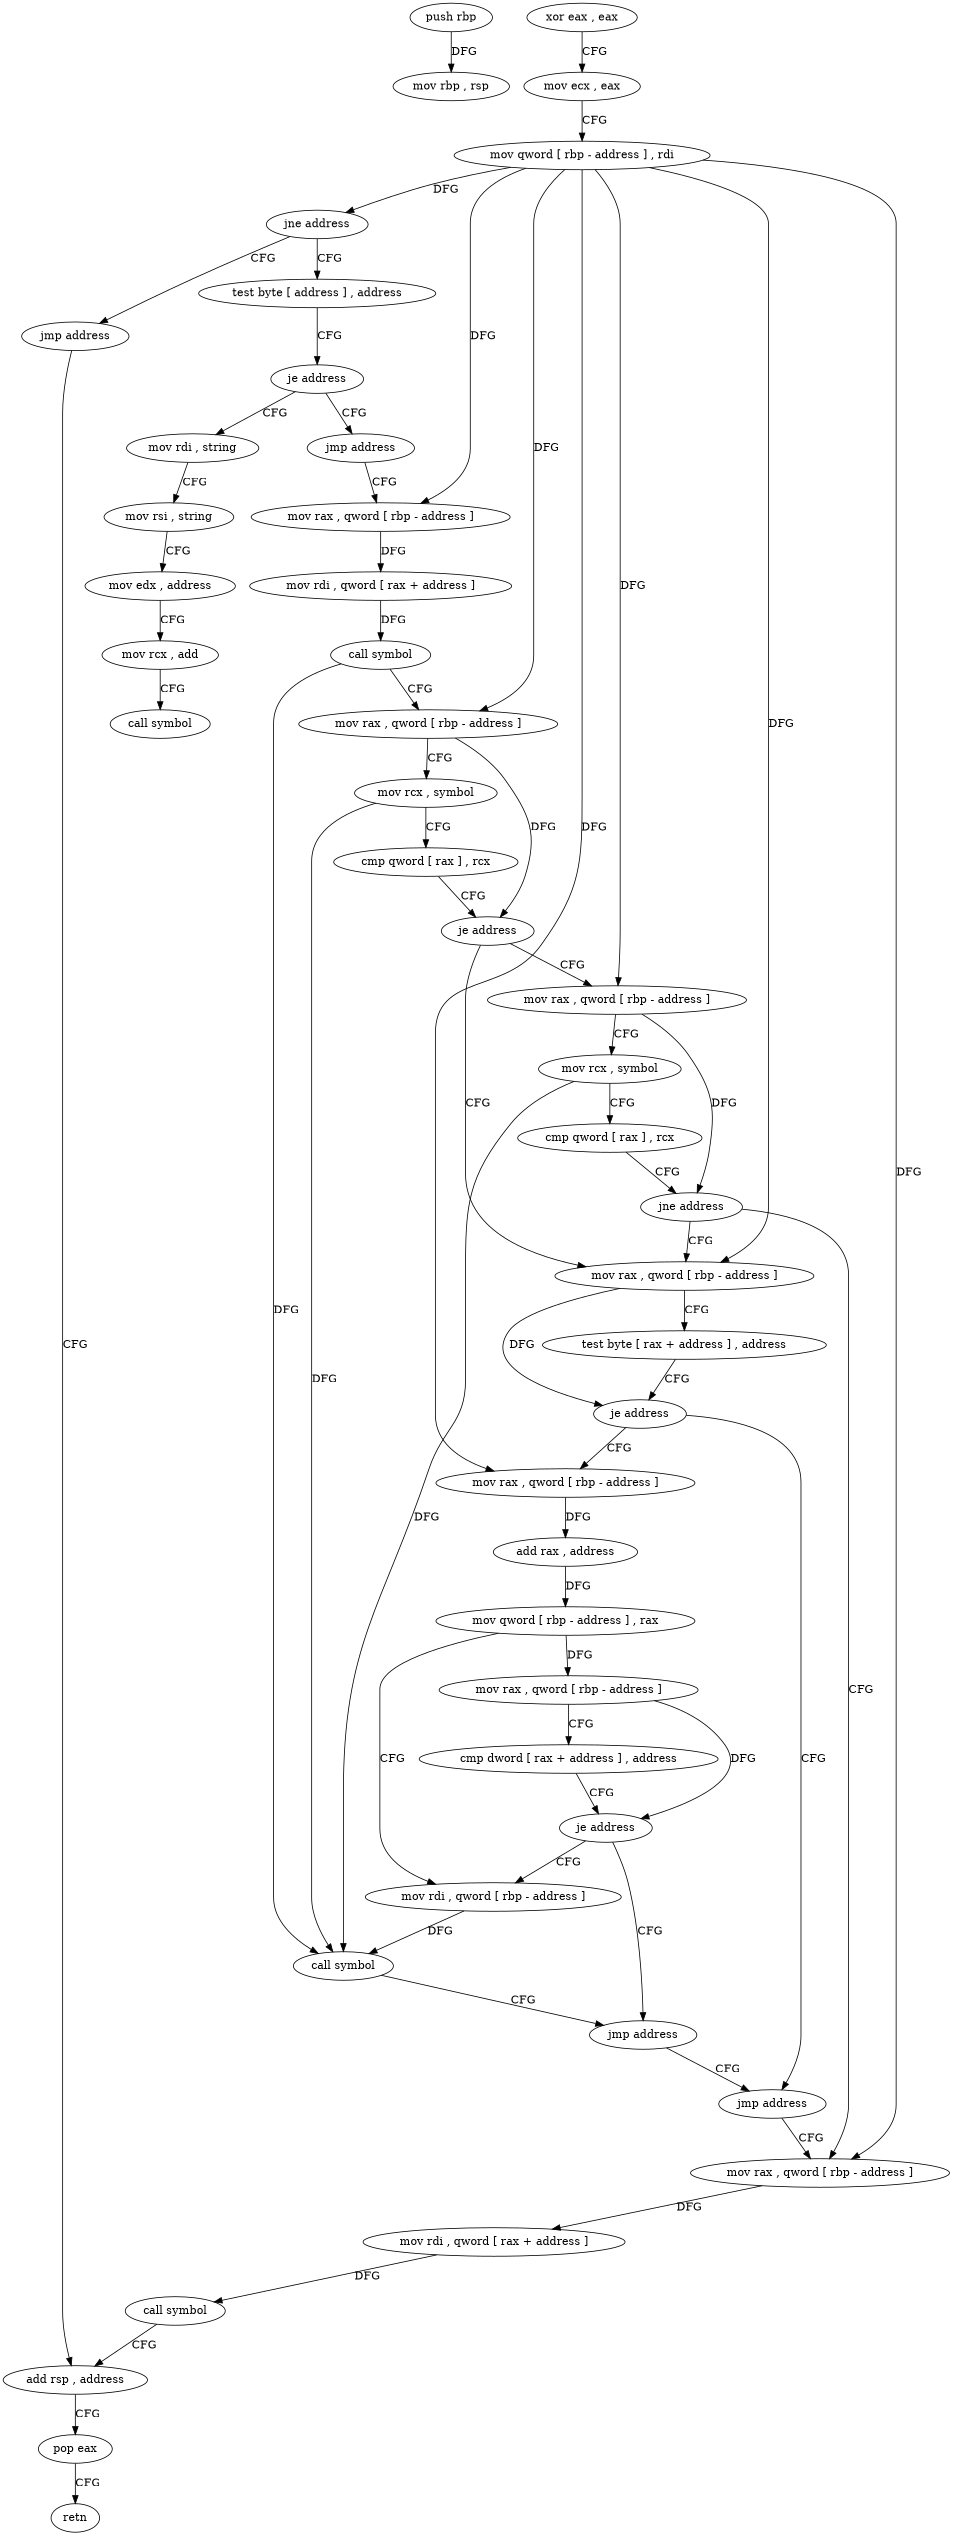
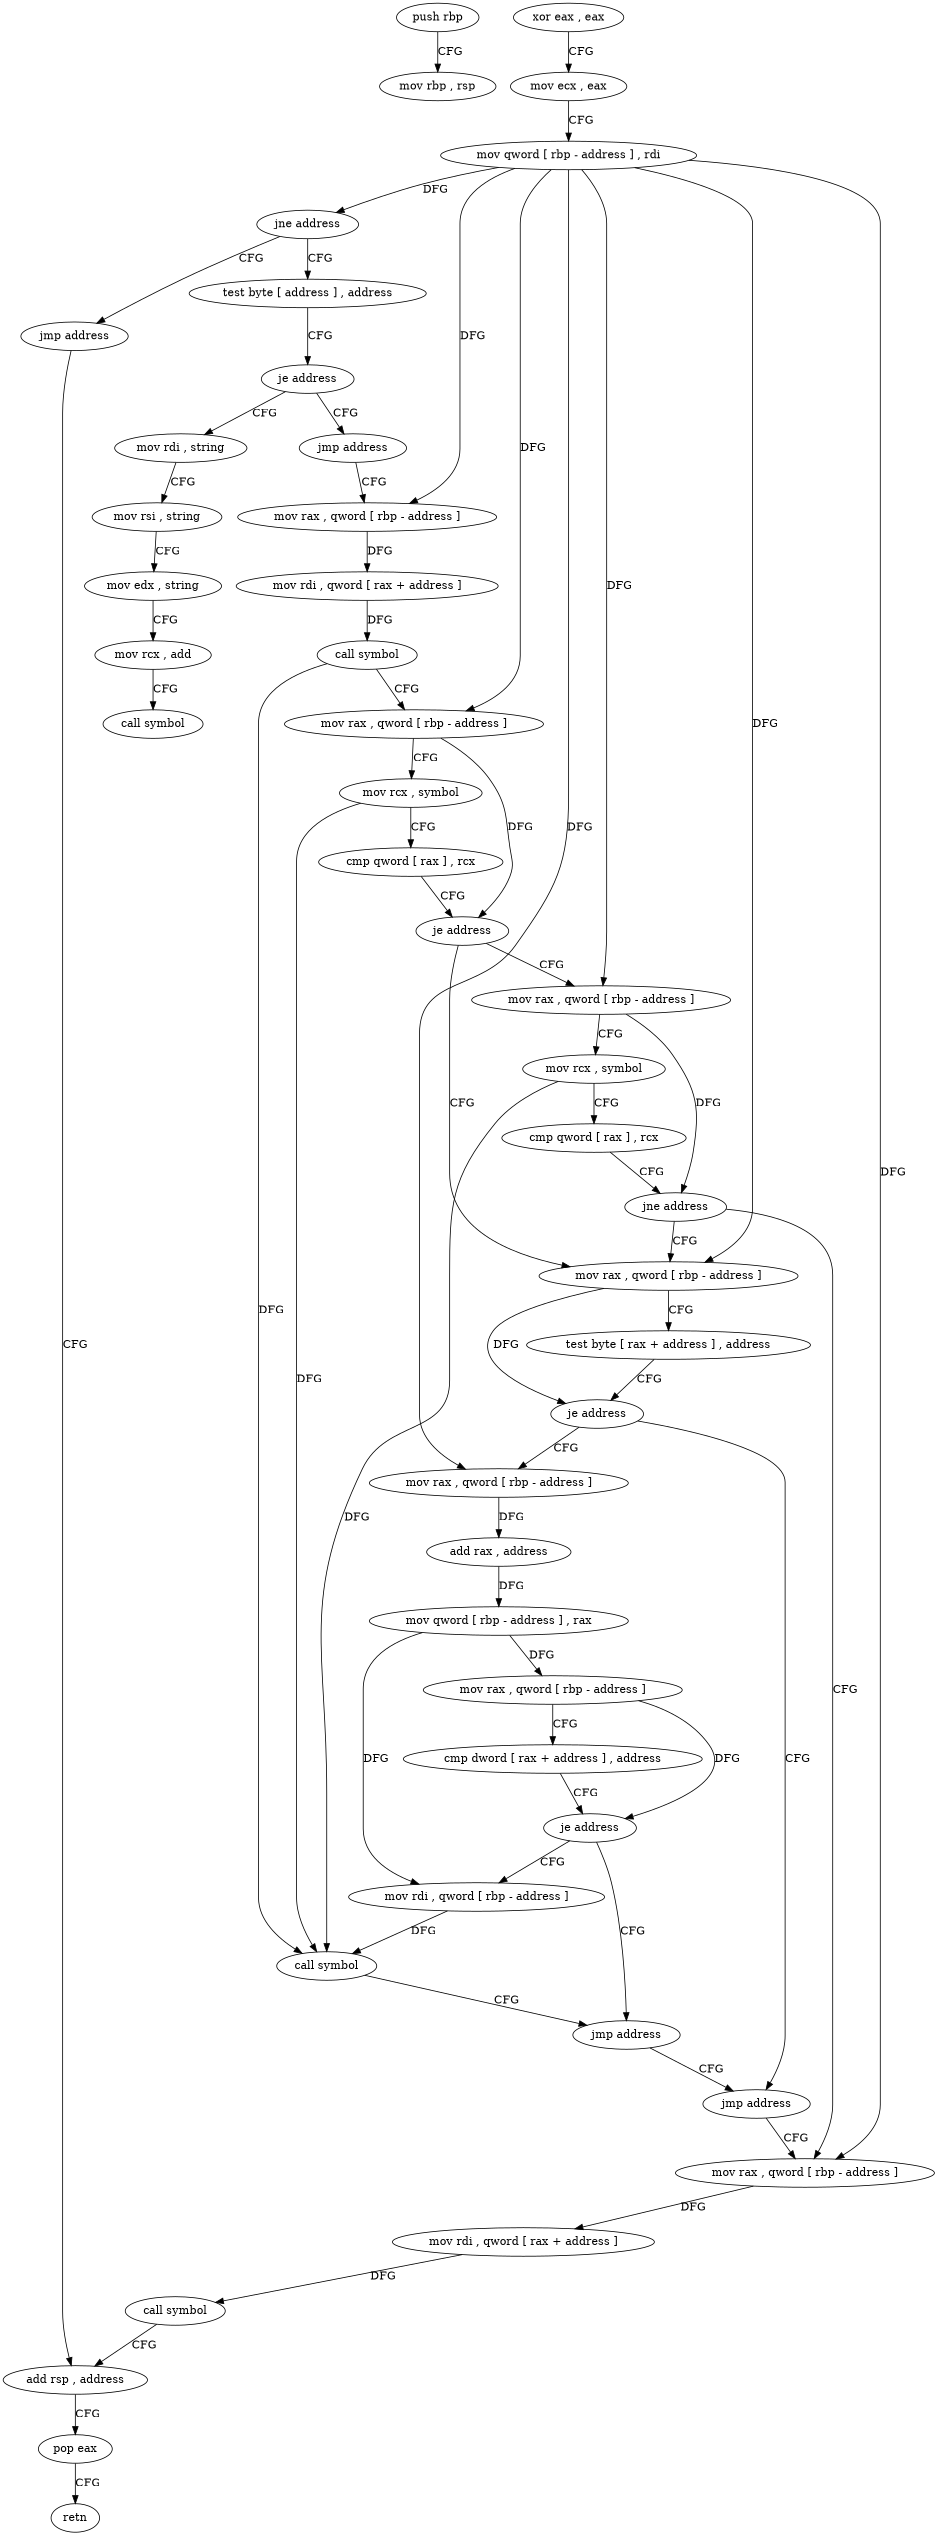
(464, 52) -> (450, 52)
(160, 586) -> (153, 586)
(393, 1759) -> (376, 1759)
